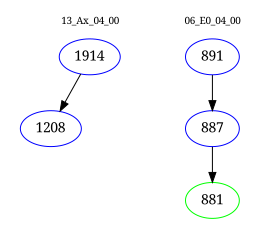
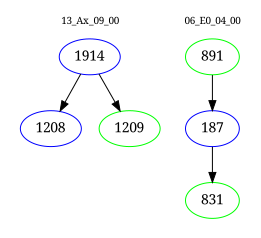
(90, 21) -> (90, 21)
(212, 57) -> (212, 57)
none -> (130, 129)
(212, 129) -> (212, 129)
(212, 200) -> (212, 200)
